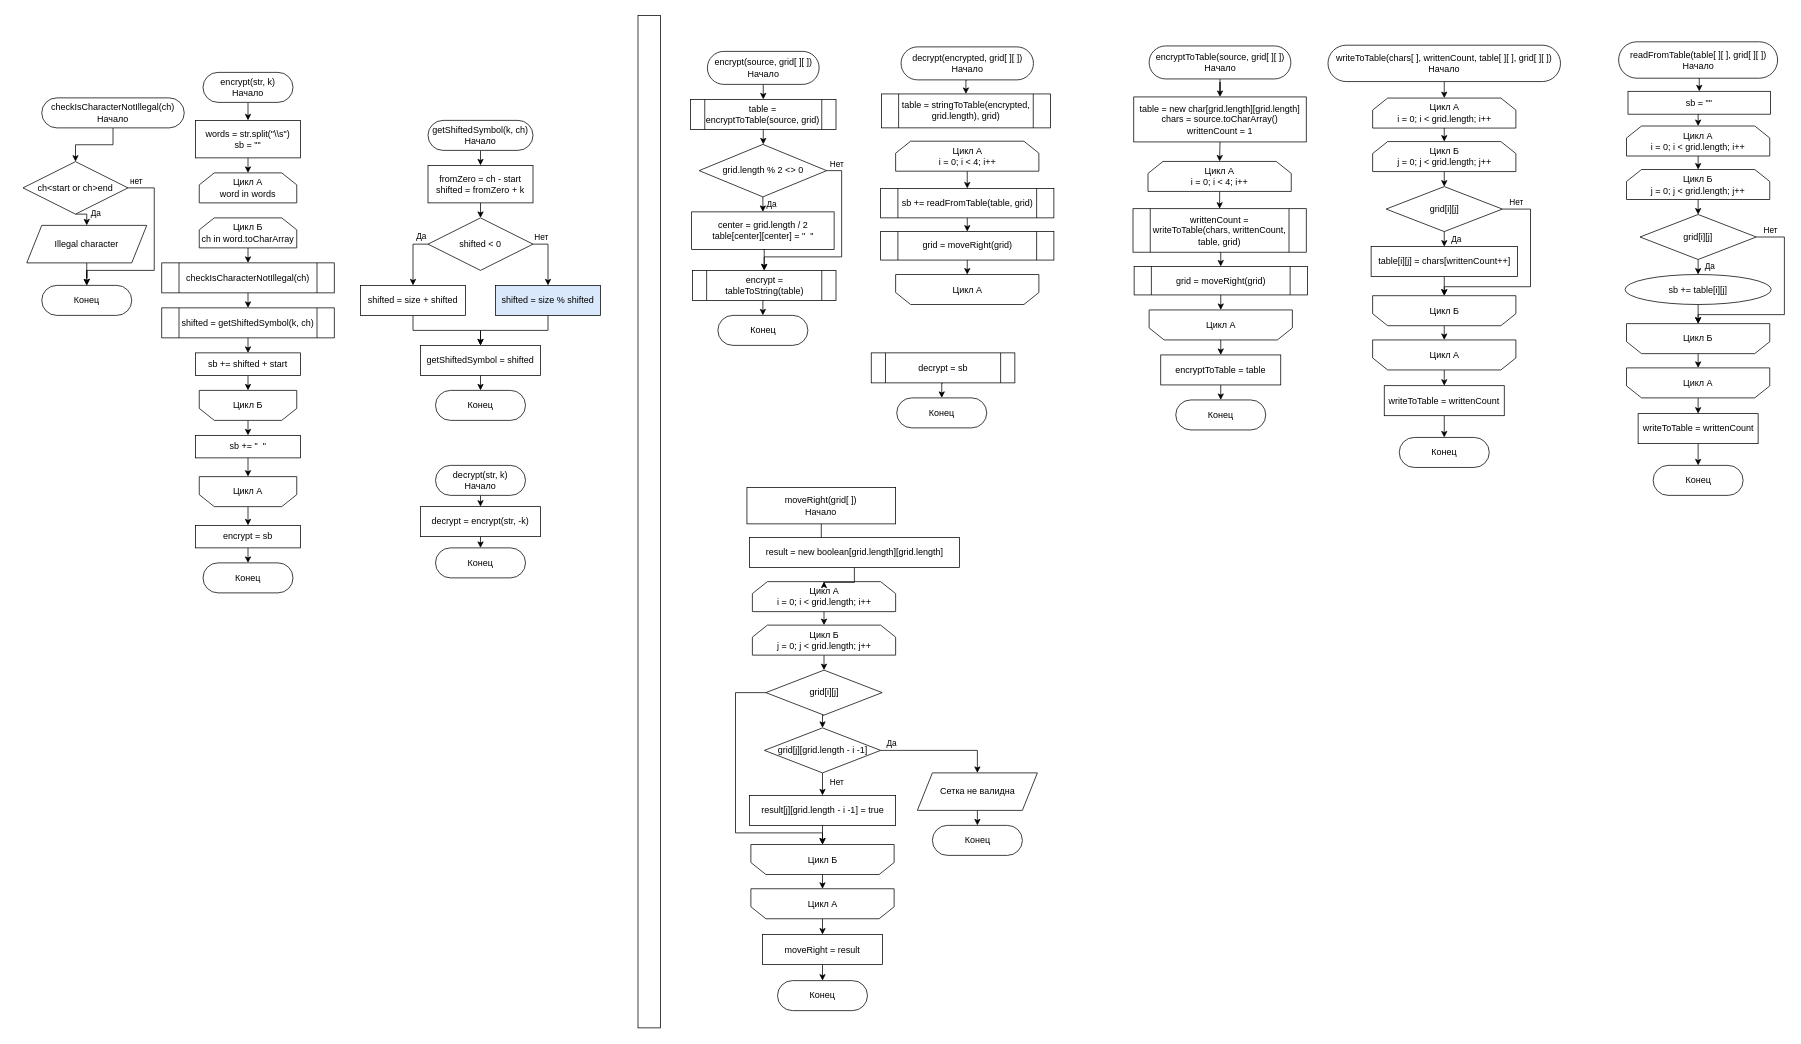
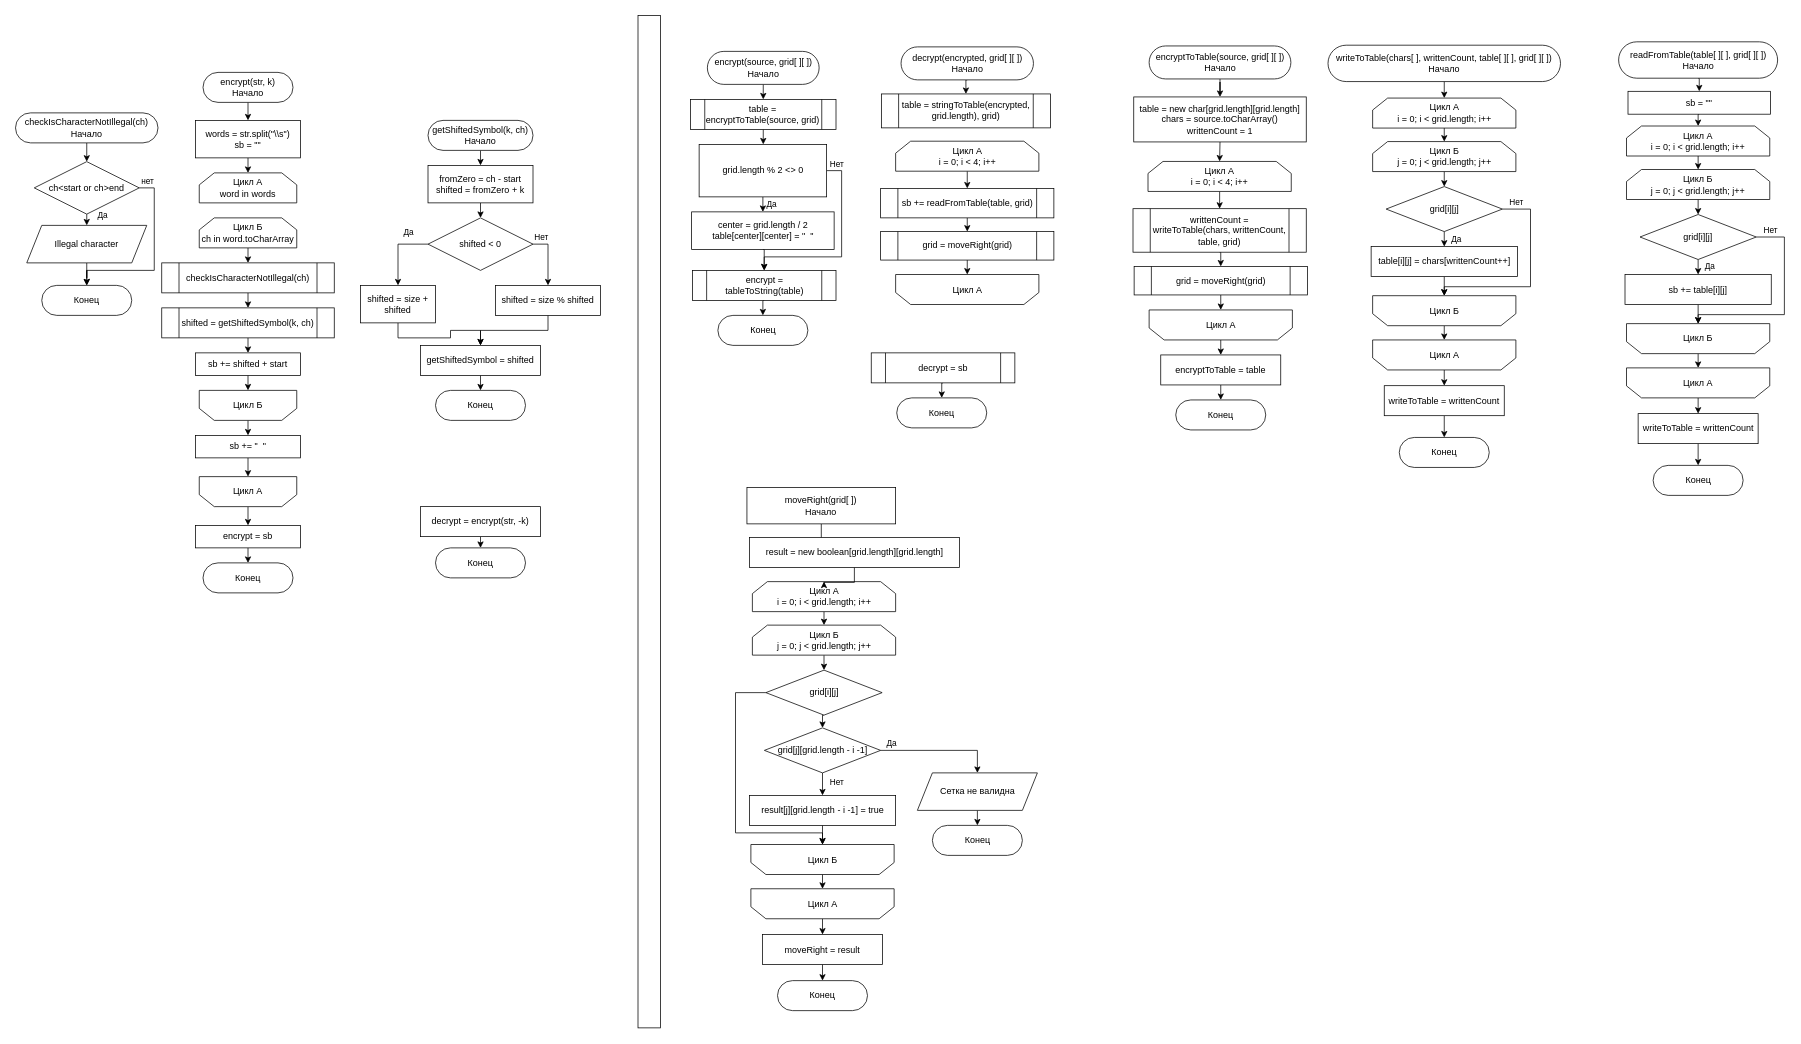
(113, 113) -> (87, 128)
(763, 171) -> (763, 171)
(75, 188) -> (87, 188)
(1698, 290) -> (1698, 290)
(413, 300) -> (398, 304)
(548, 300) -> (548, 300)
(480, 480) -> none
(480, 499) -> none
